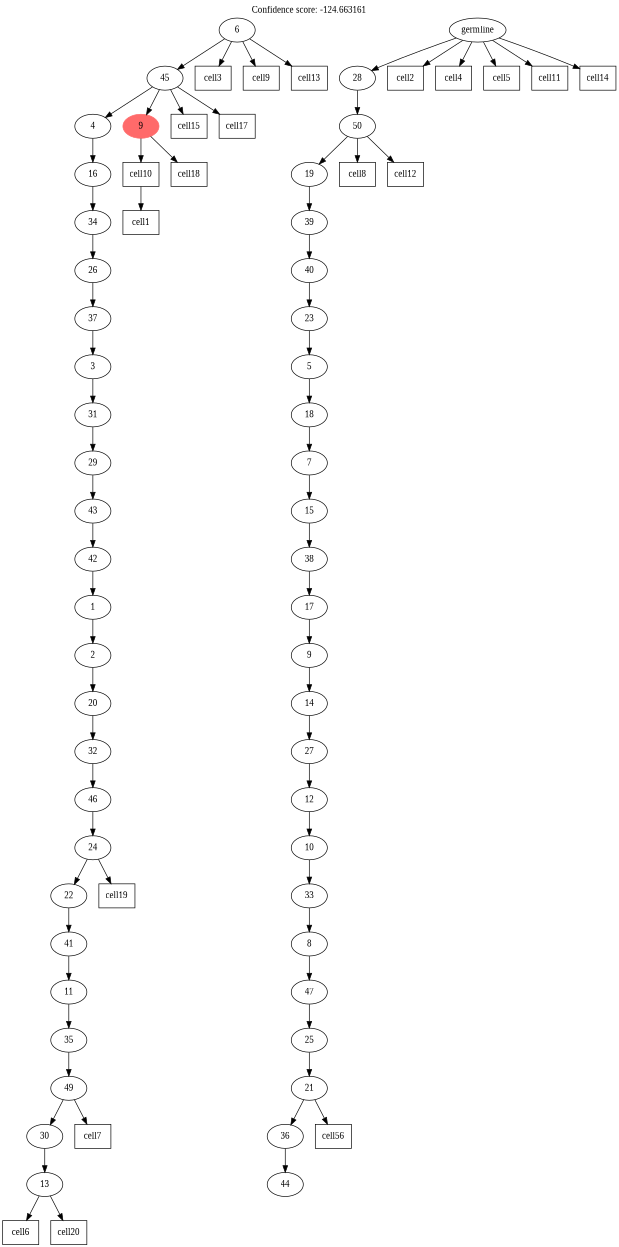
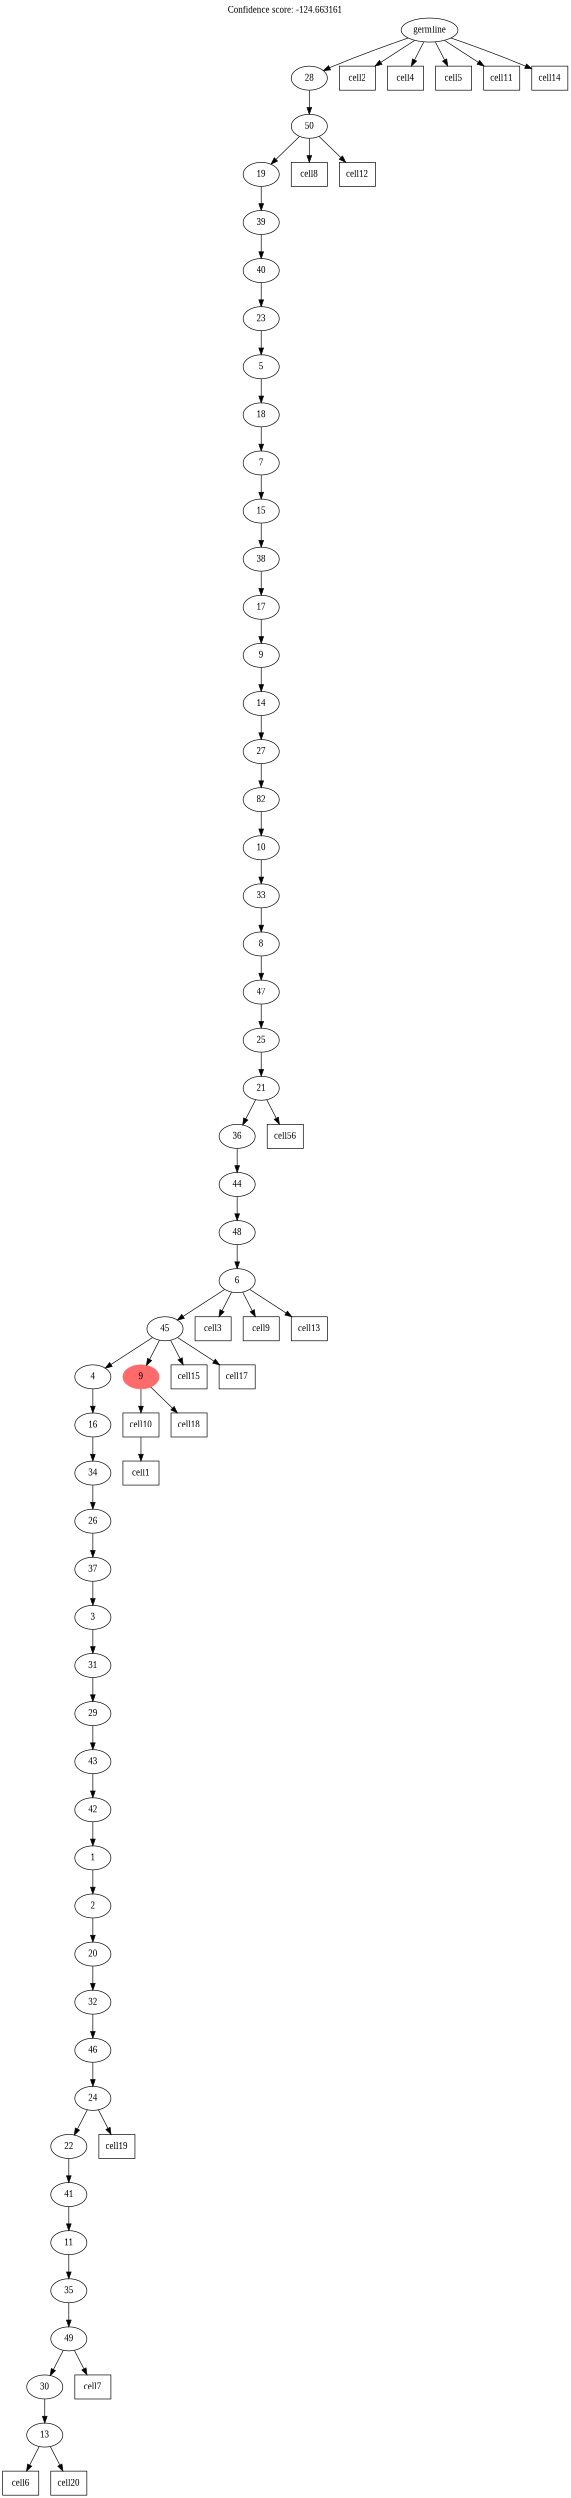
(309, 800) -> (261, 800)
none -> (237, 1233)
